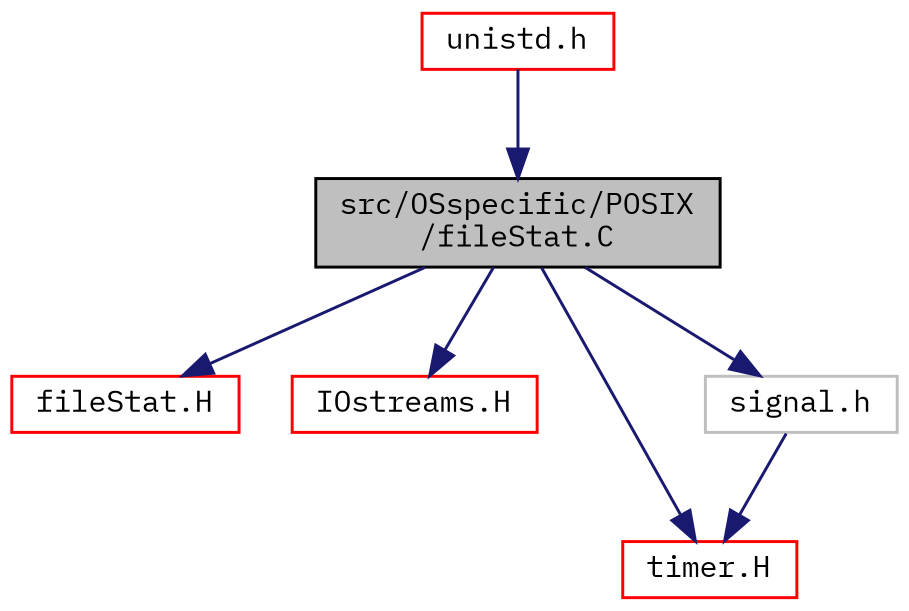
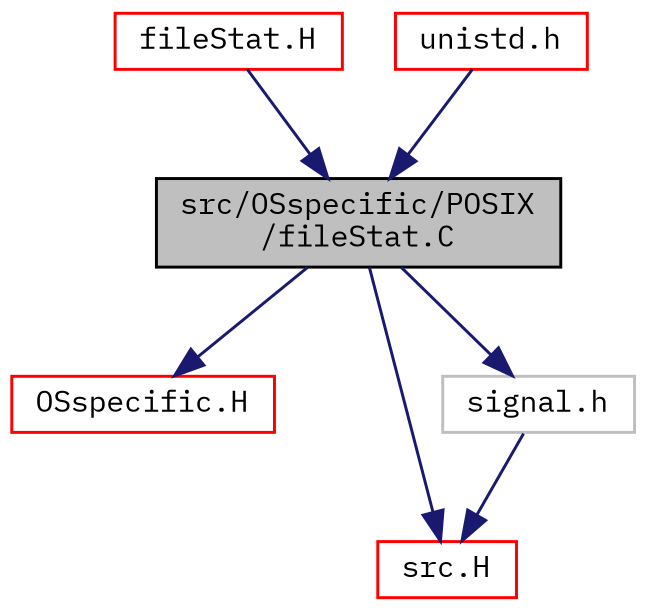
(317, 316) -> (279, 112)
(415, 404) -> (143, 404)
(710, 570) -> (447, 570)
